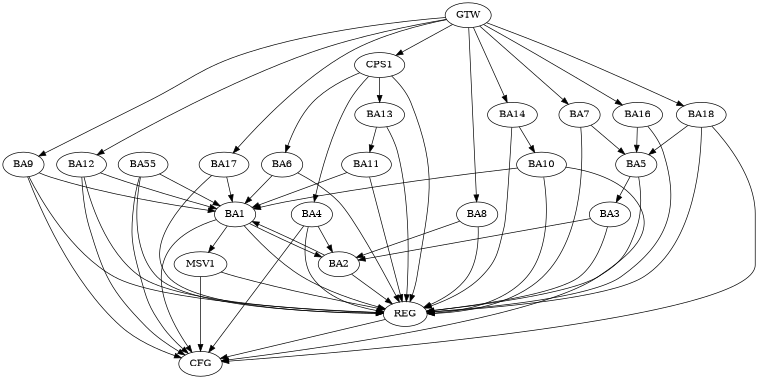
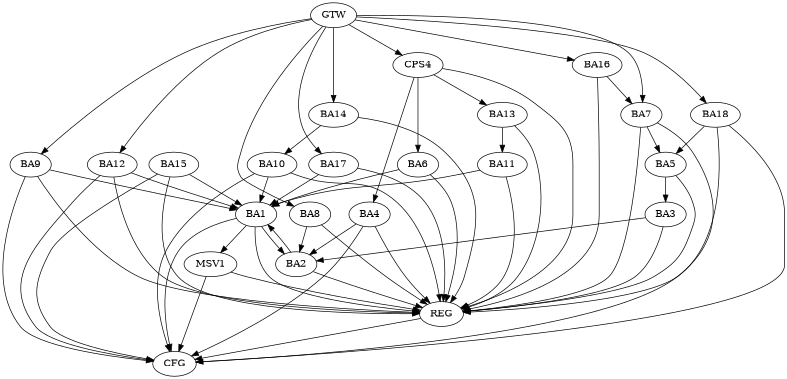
(380, 65) -> (418, 65)
(637, 136) -> (617, 87)
(143, 165) -> (174, 165)
none -> (537, 324)
